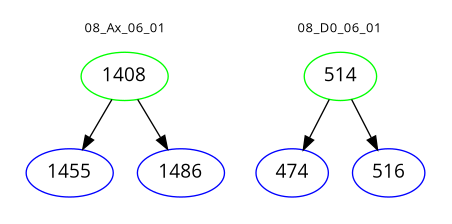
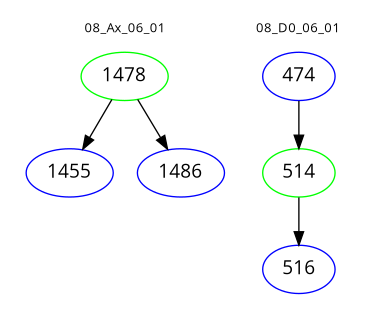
(125, 76) -> (125, 76)
(319, 119) -> (299, 118)
